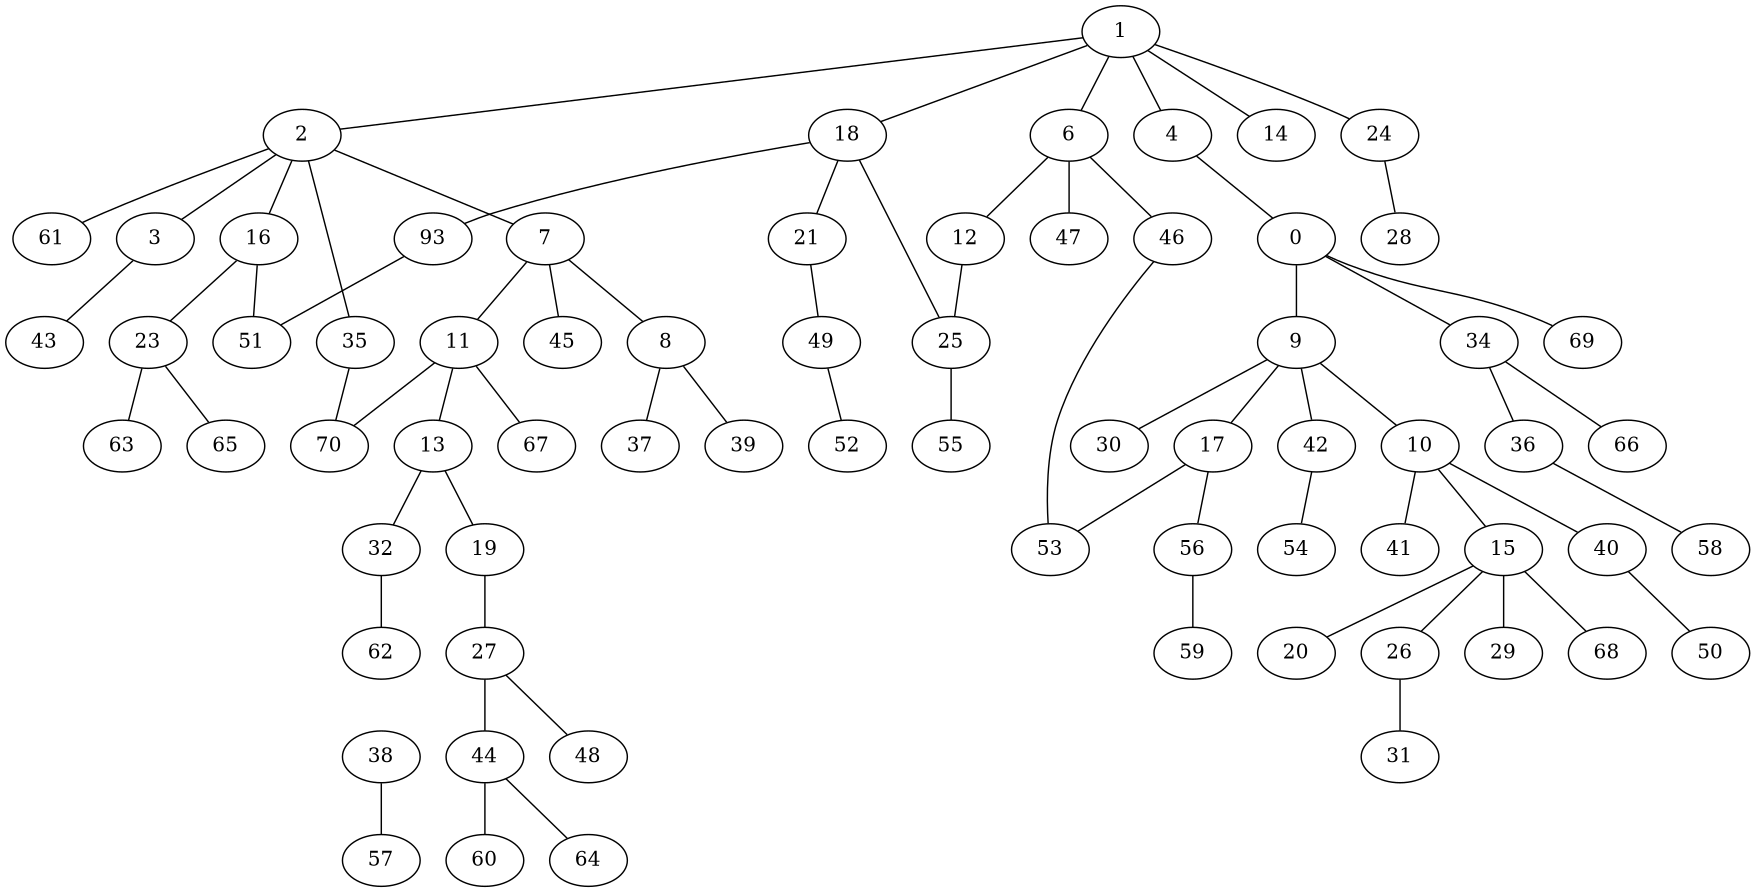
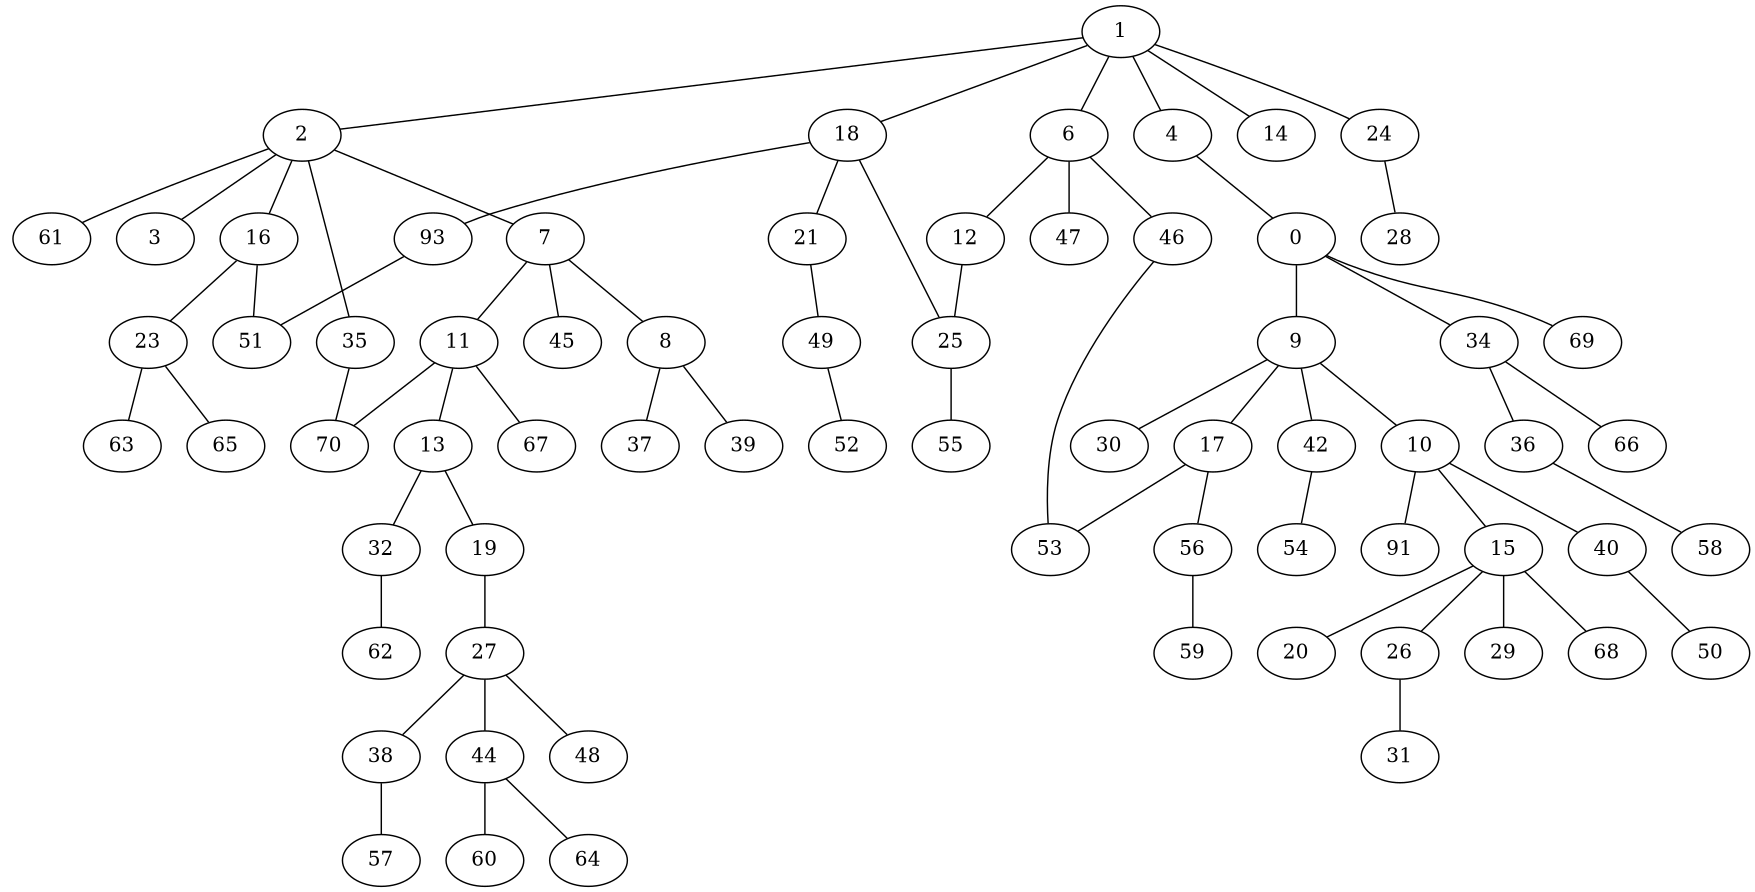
(45, 342) -> none
(1400, 550) -> (1400, 550)
none -> (433, 705)
